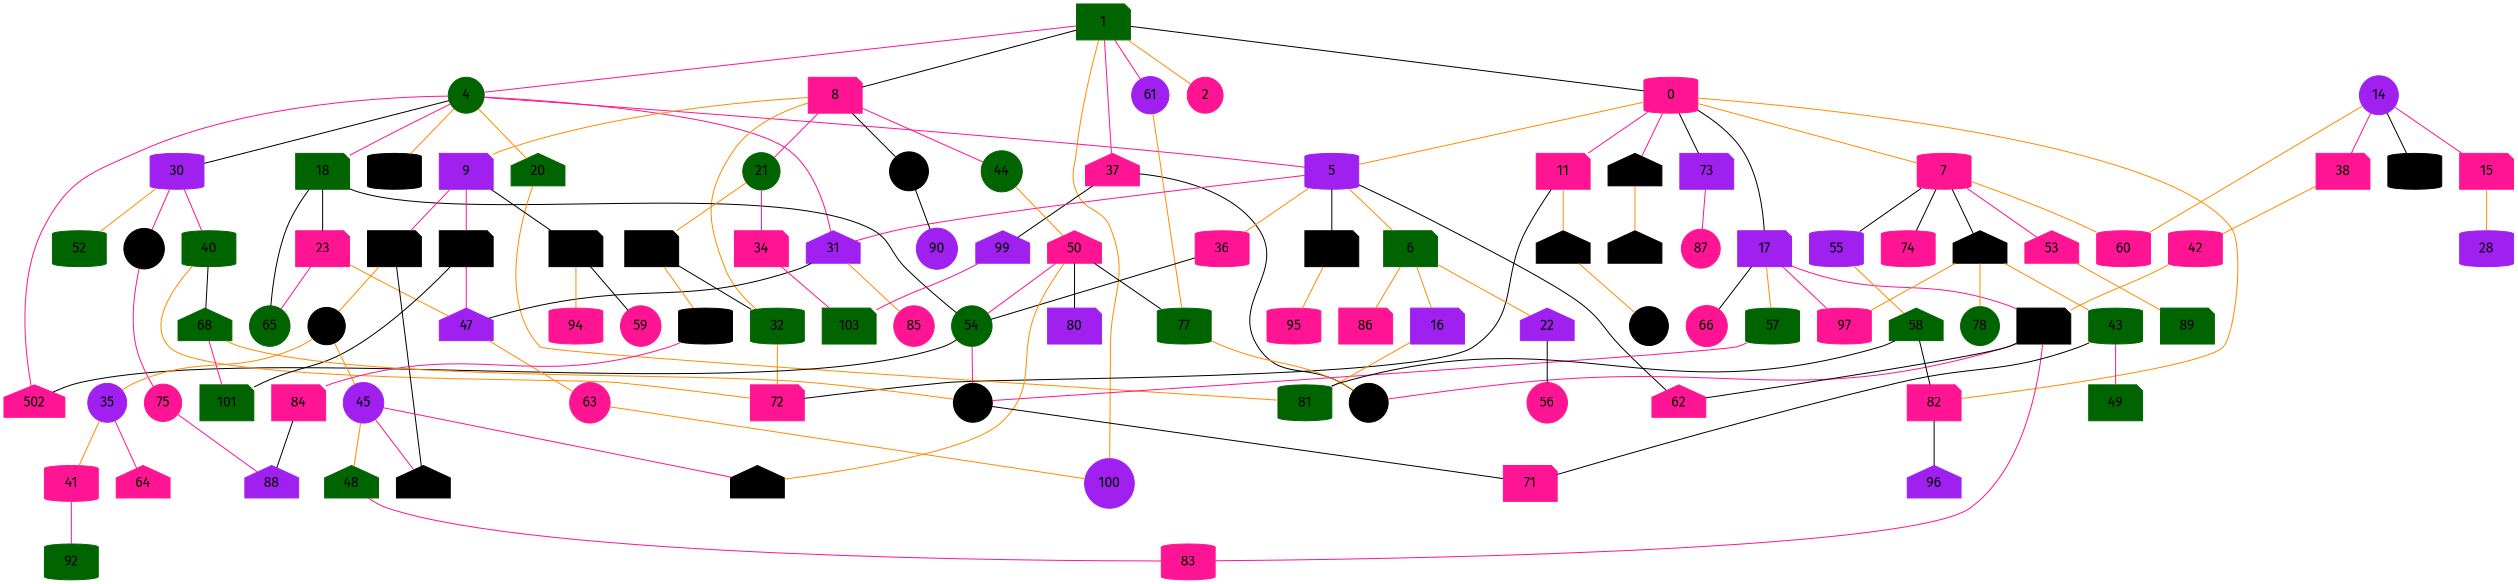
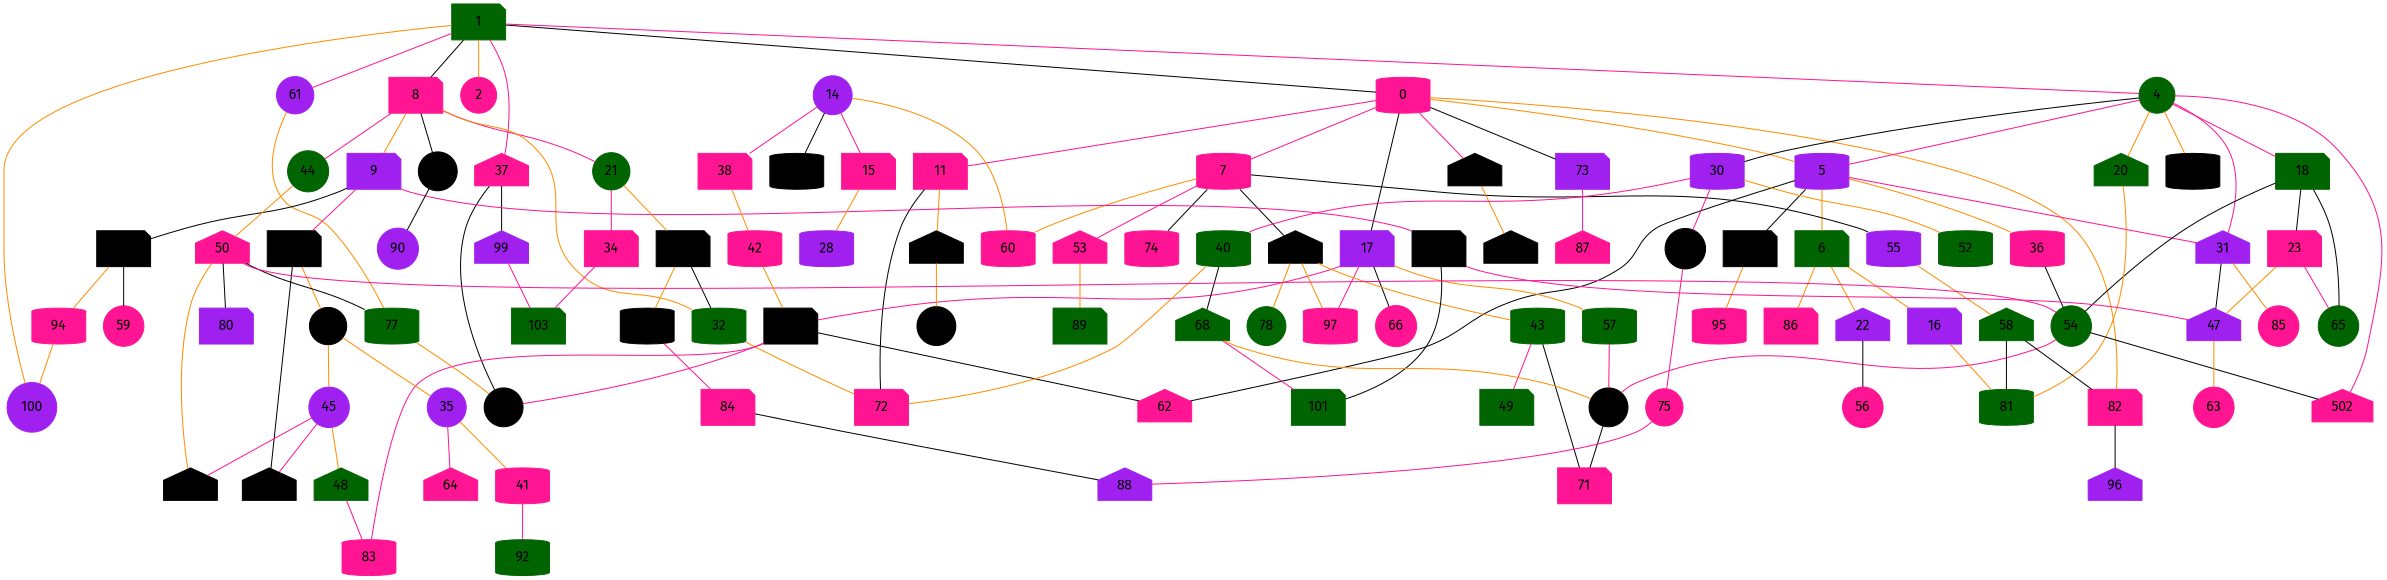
(1808, 133) -> (1313, 133)
(1701, 249) -> (1583, 249)
(847, 443) -> (46, 364)
